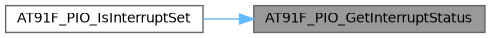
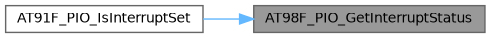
(369, 19) -> (369, 19)
